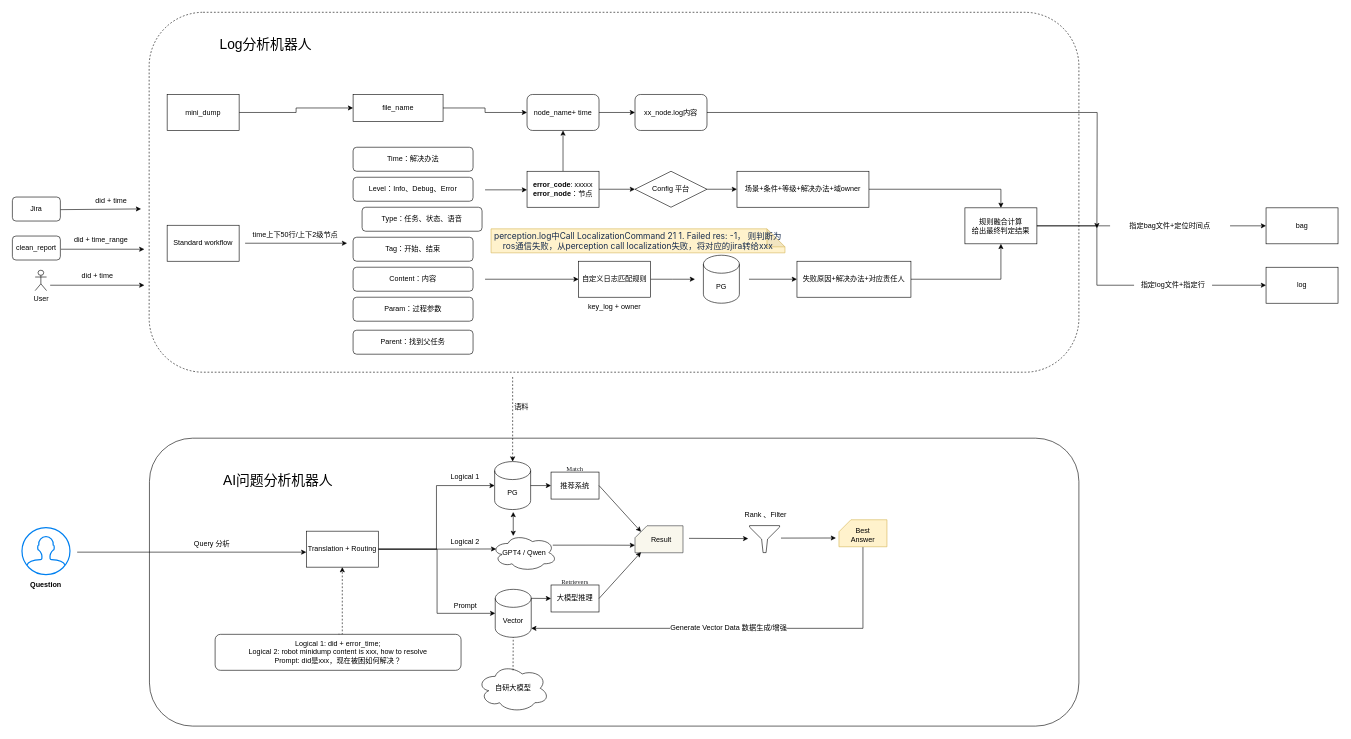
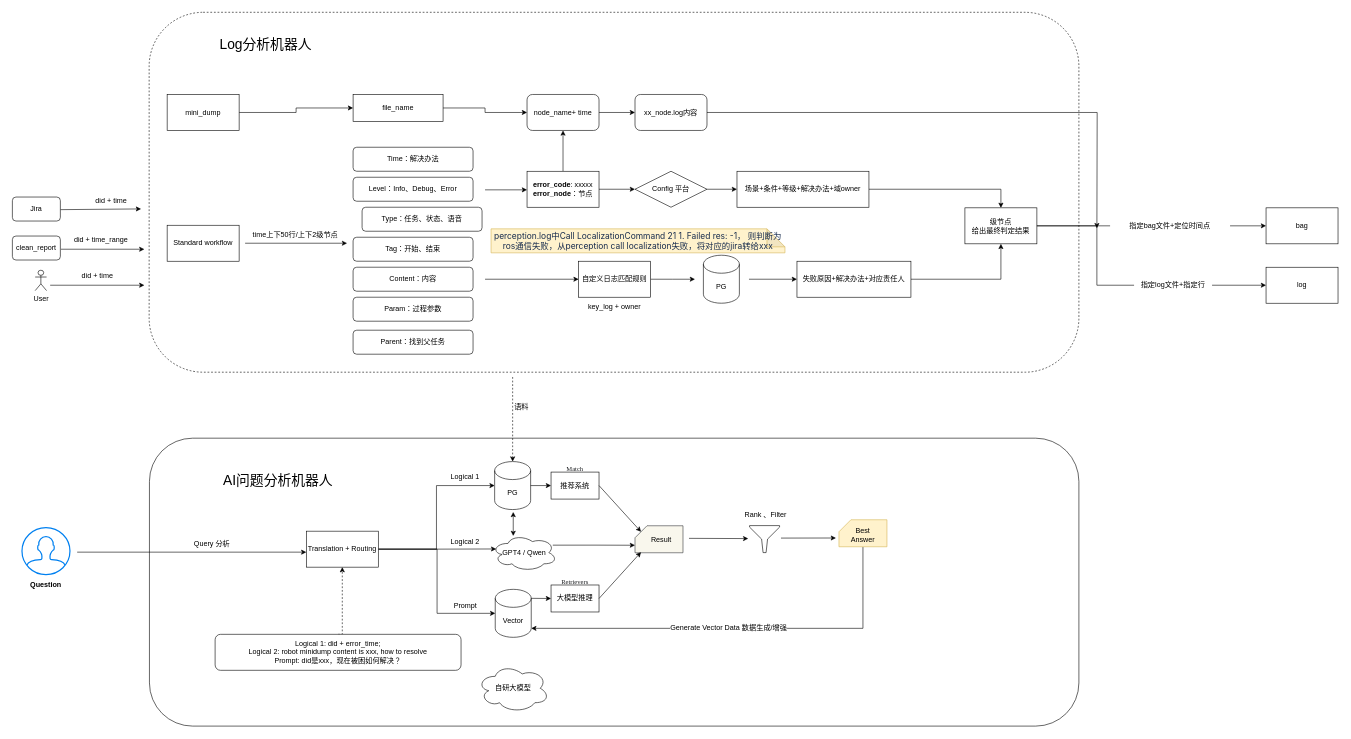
(1001, 226) -> (1001, 226)
(513, 653) -> none
